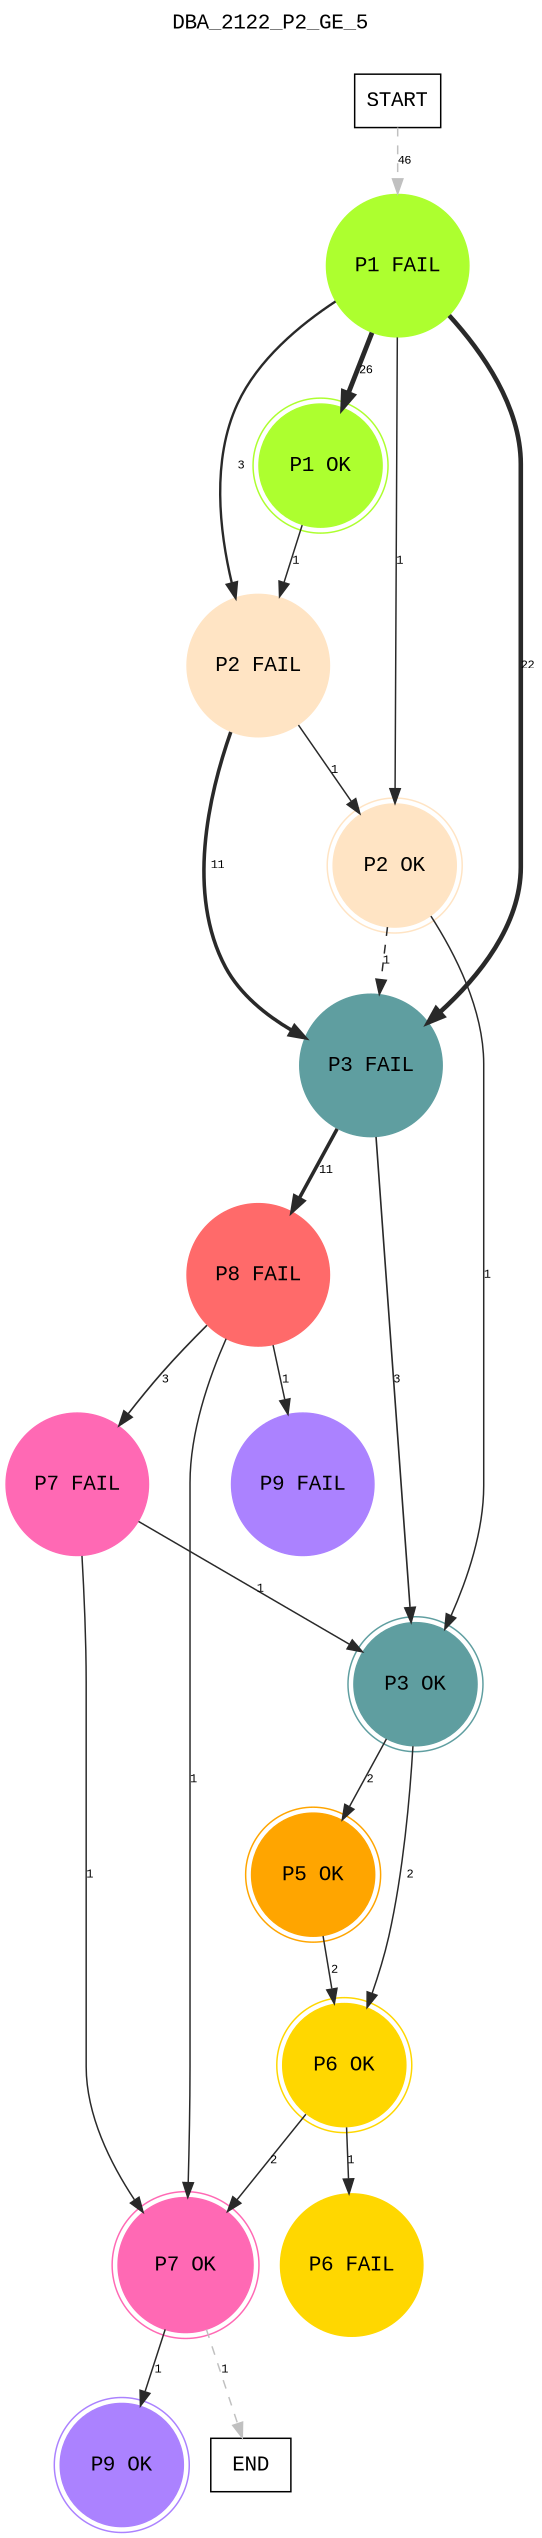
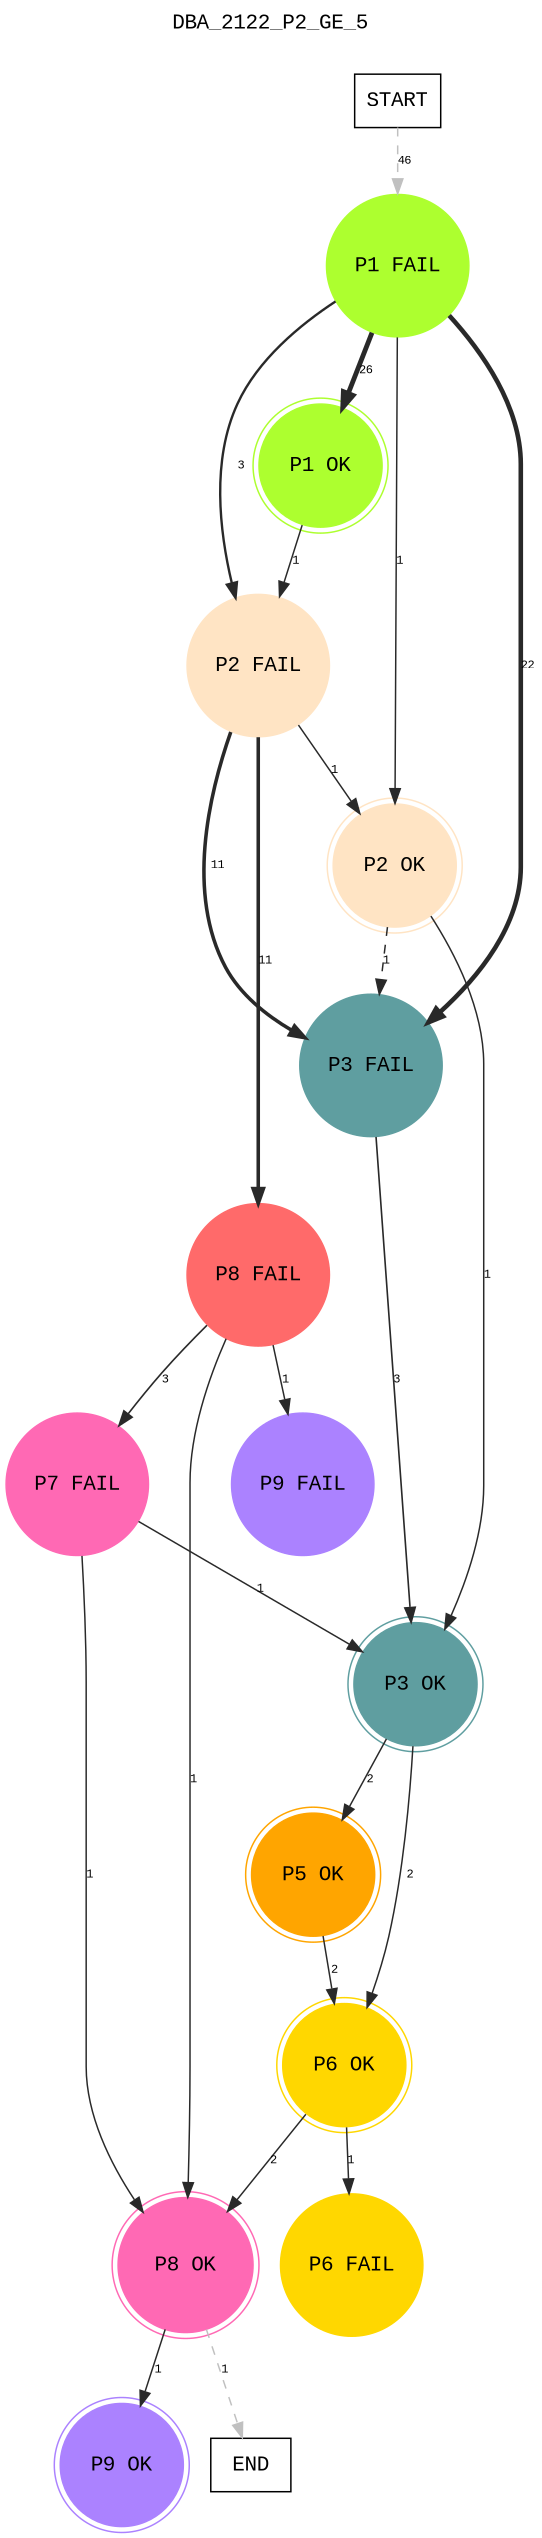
(318, 1164) -> (258, 963)
(186, 2265) -> (186, 2265)
